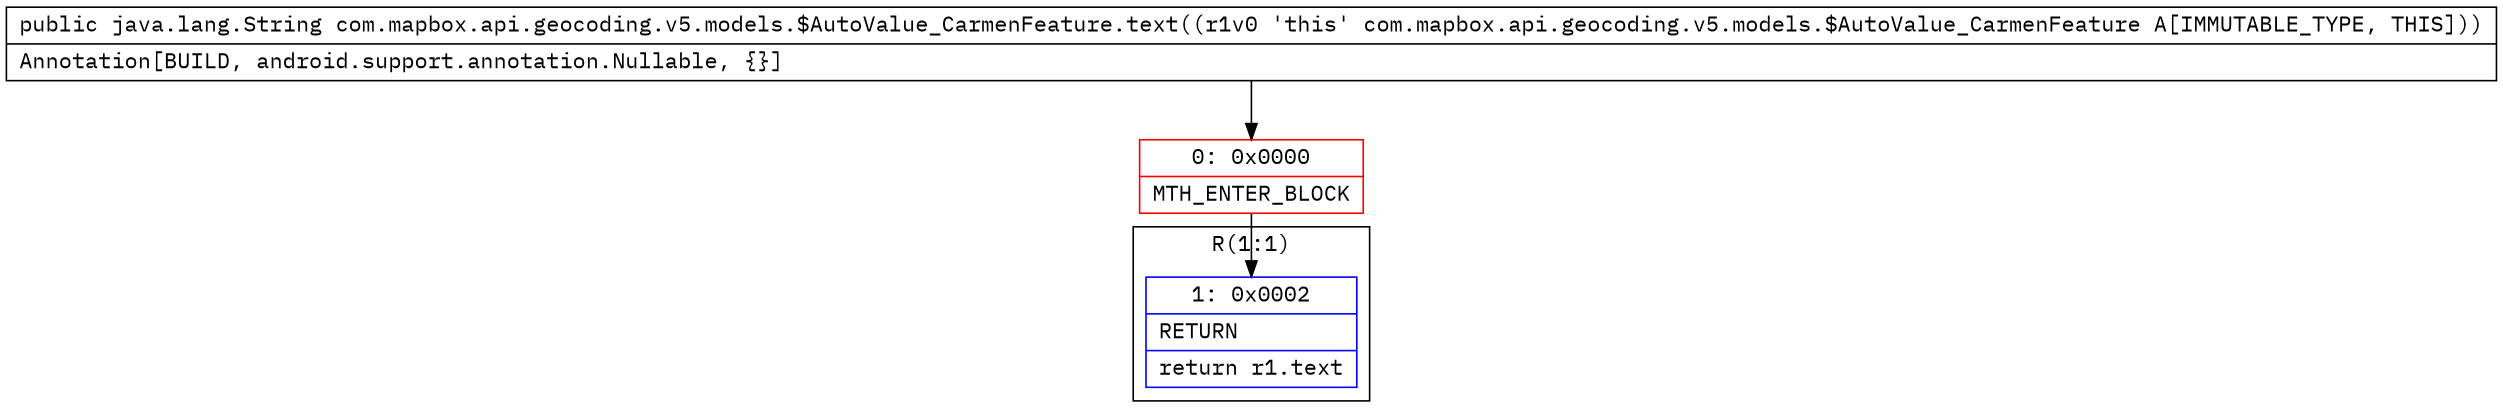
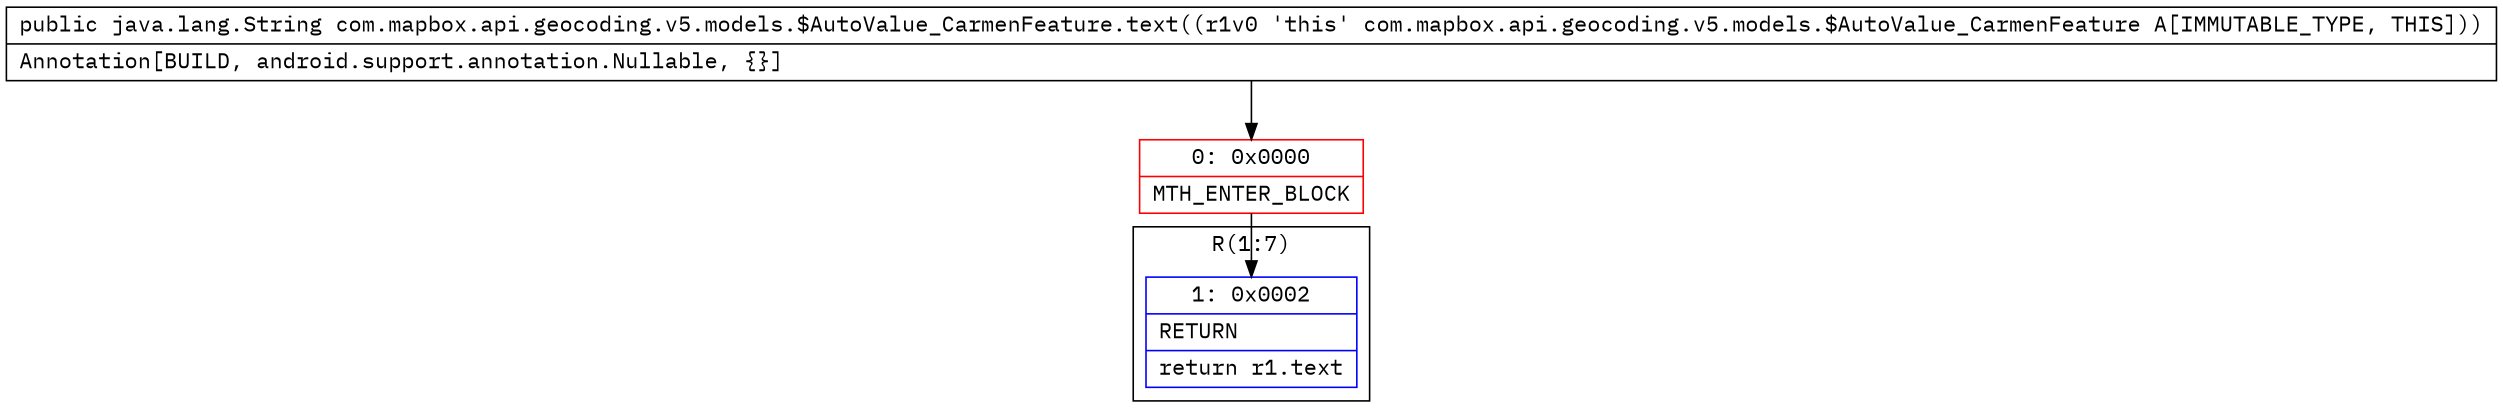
(1251, 245) -> (1251, 245)
